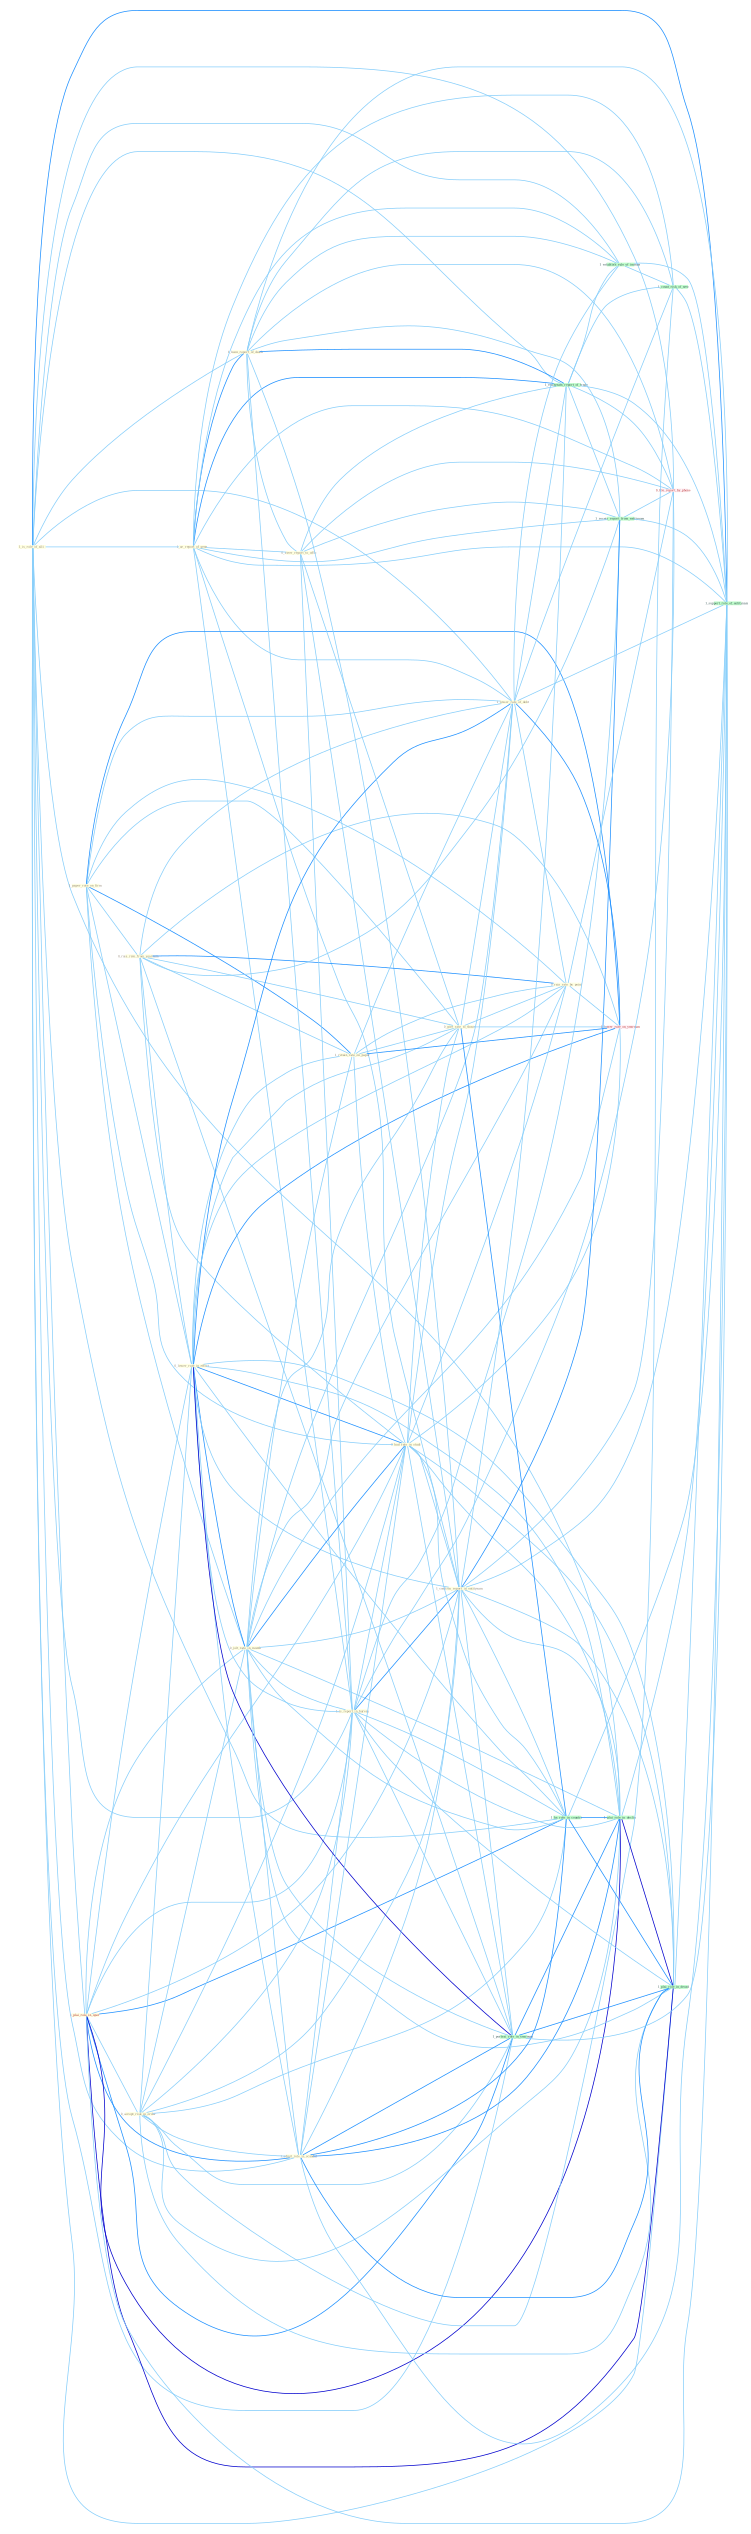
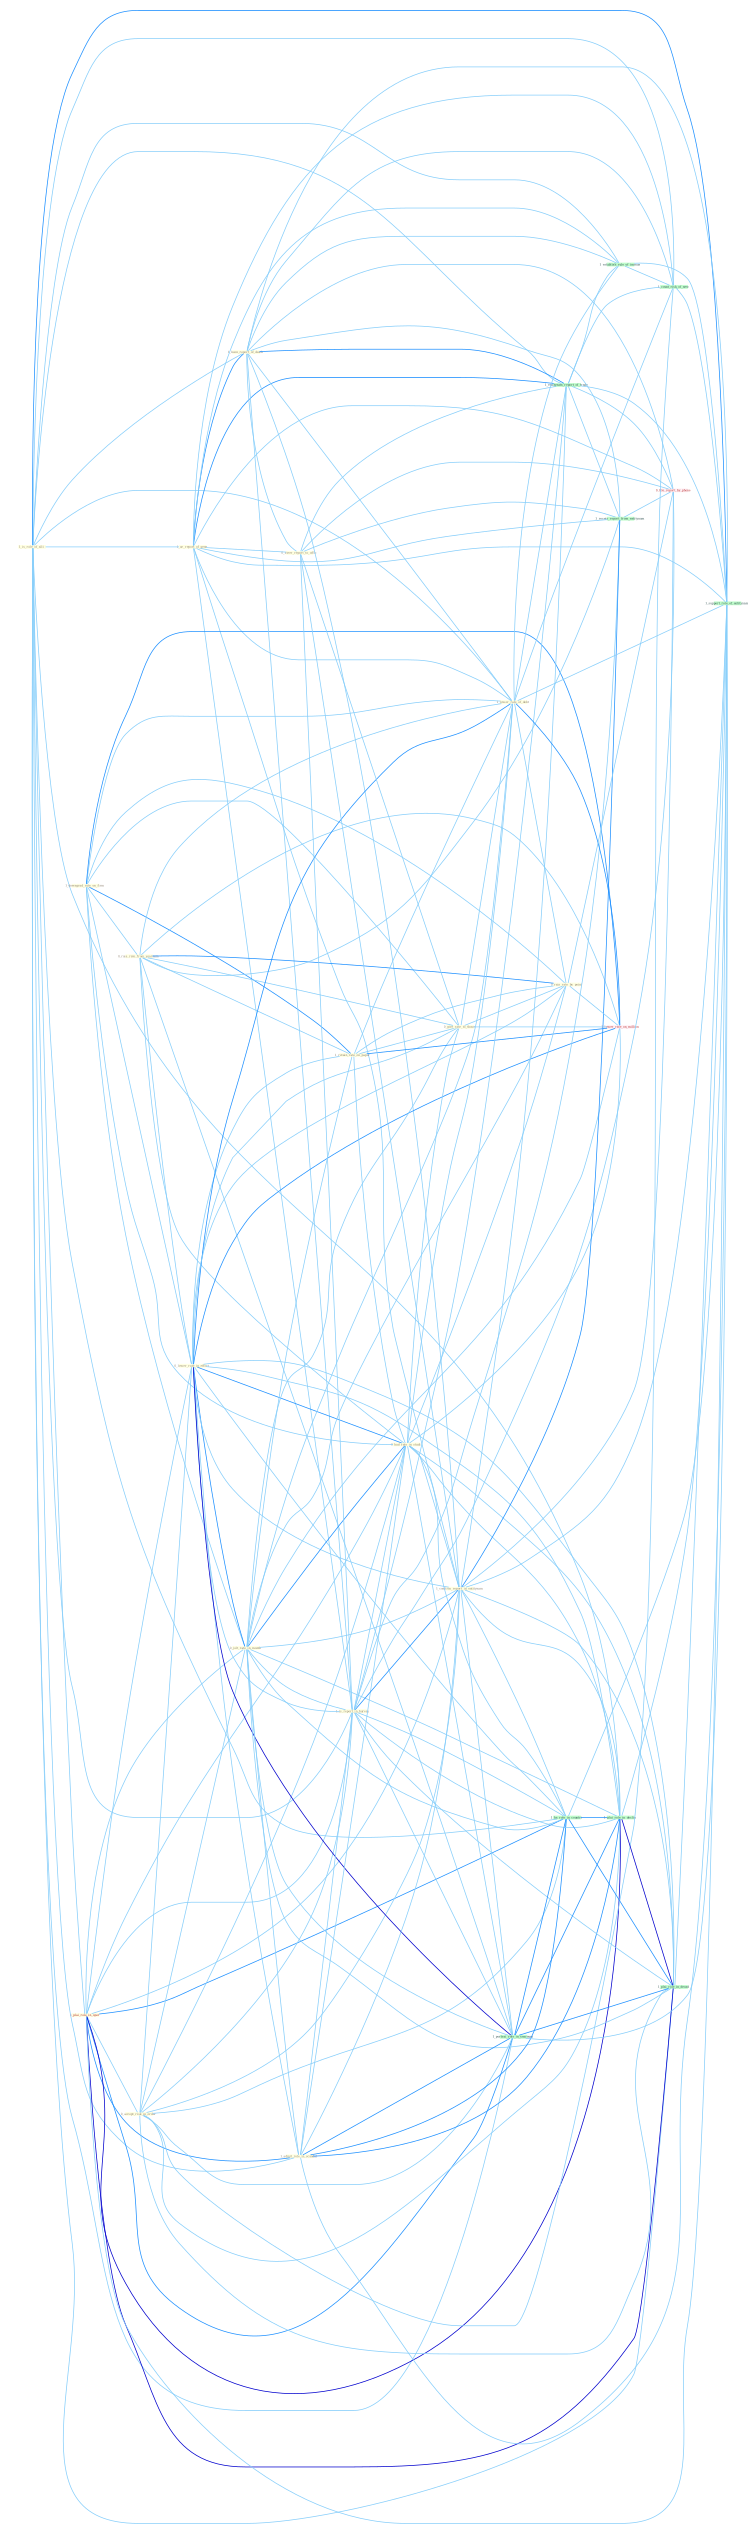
(290, 67) -> (228, 39)
none -> (374, 518)
(695, 543) -> none
(86, 886) -> (86, 886)
(621, 1027) -> (621, 1027)
none -> (493, 1054)
(511, 1402) -> (539, 1933)
(210, 2147) -> none
(580, 2296) -> none
